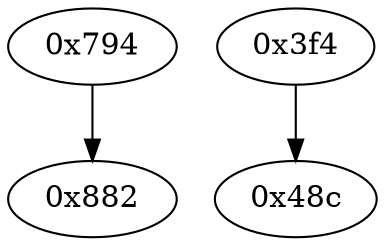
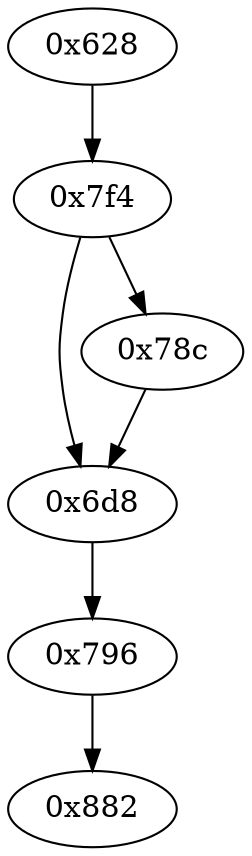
none -> (92, 47)
(92, 47) -> (92, 657)
(296, 47) -> (92, 199)
(296, 199) -> (162, 352)
none -> (92, 504)
